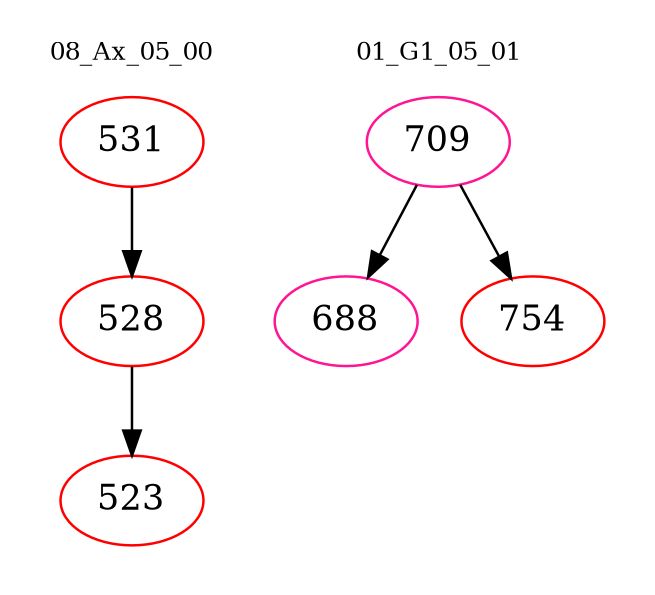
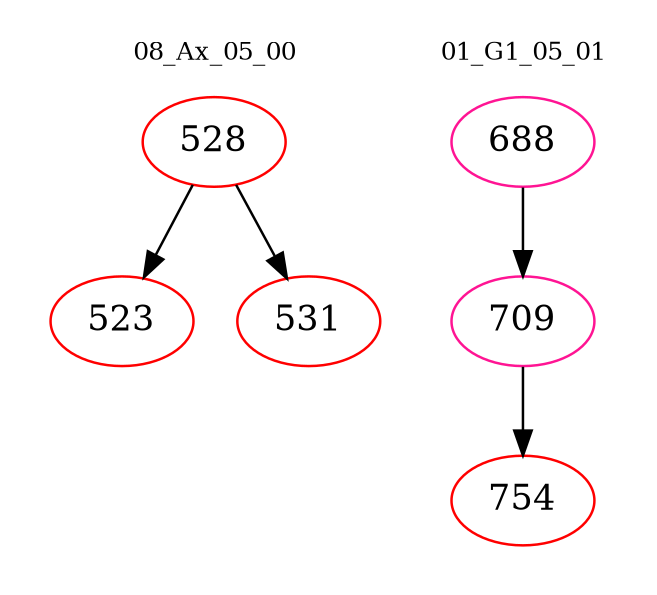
(132, 219) -> (255, 220)
(398, 220) -> (523, 219)
